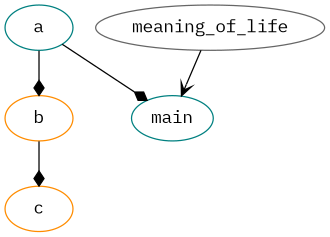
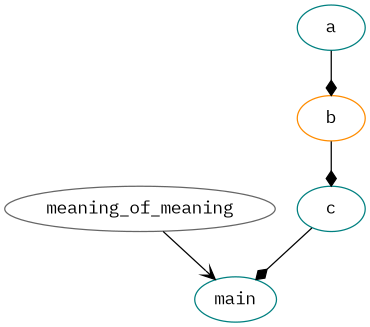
(210, 28) -> (140, 209)
(98, 68) -> (290, 249)
(39, 209) -> (331, 209)
